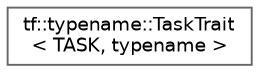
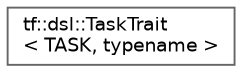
(130, 36) -> (121, 36)
